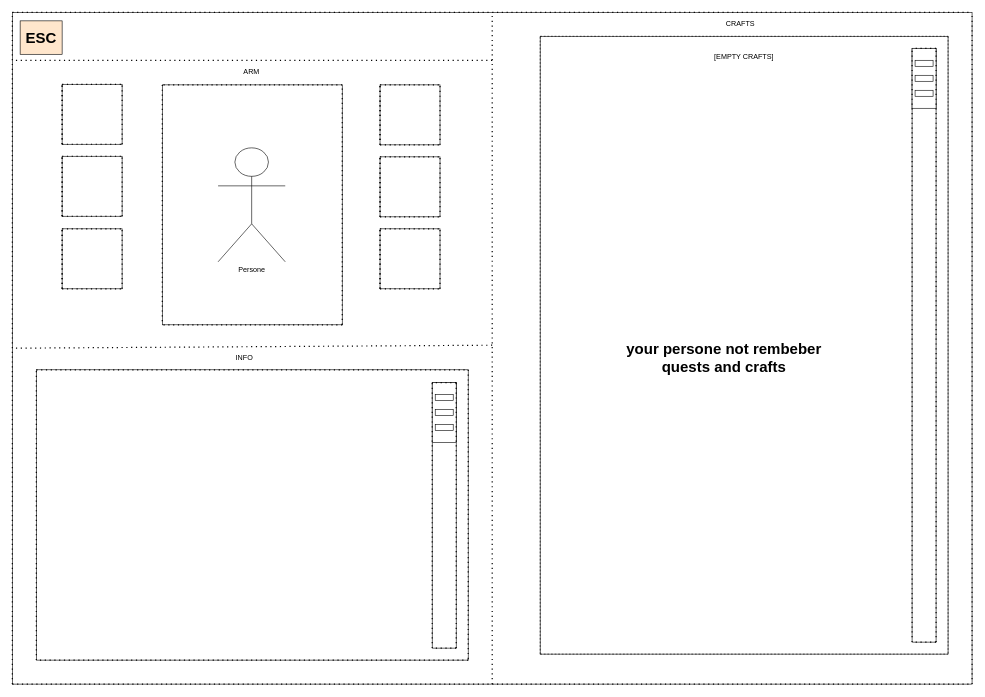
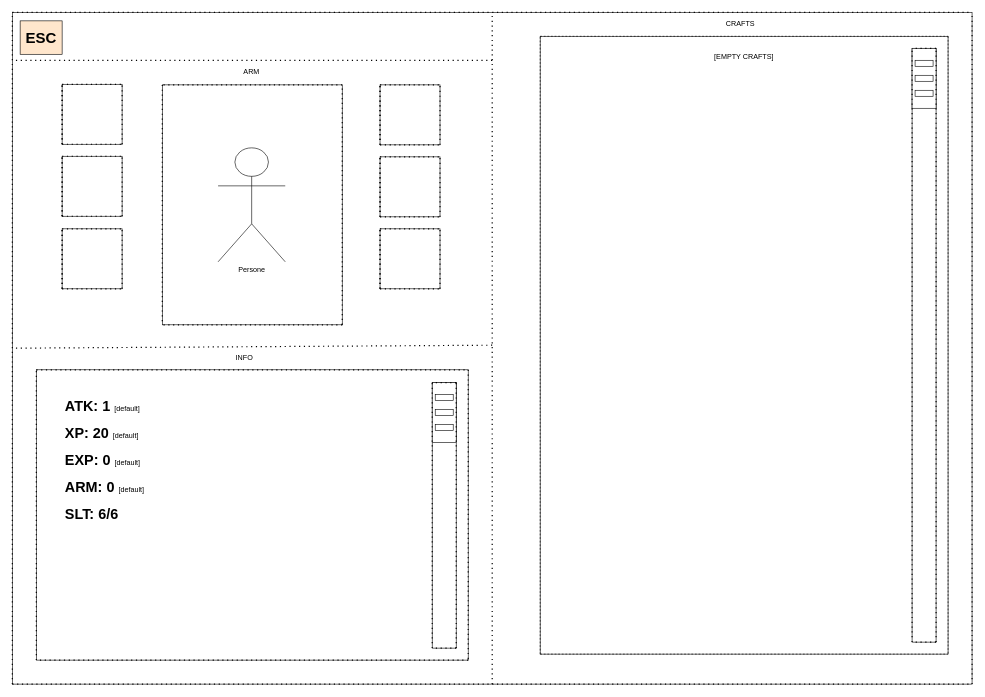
(724, 358) -> none
none -> (232, 458)
